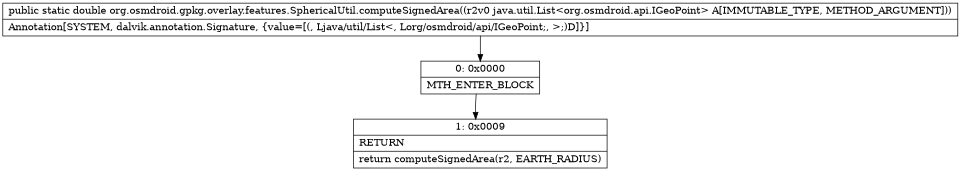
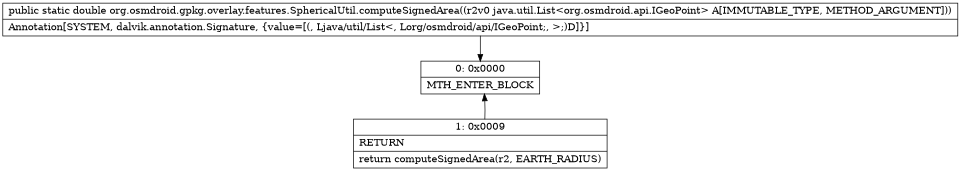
(476, 103) -> (485, 110)
